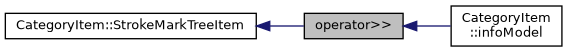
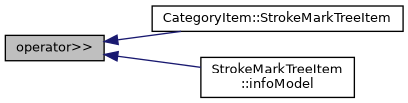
(287, 26) -> (150, 36)
(507, 26) -> (278, 77)
